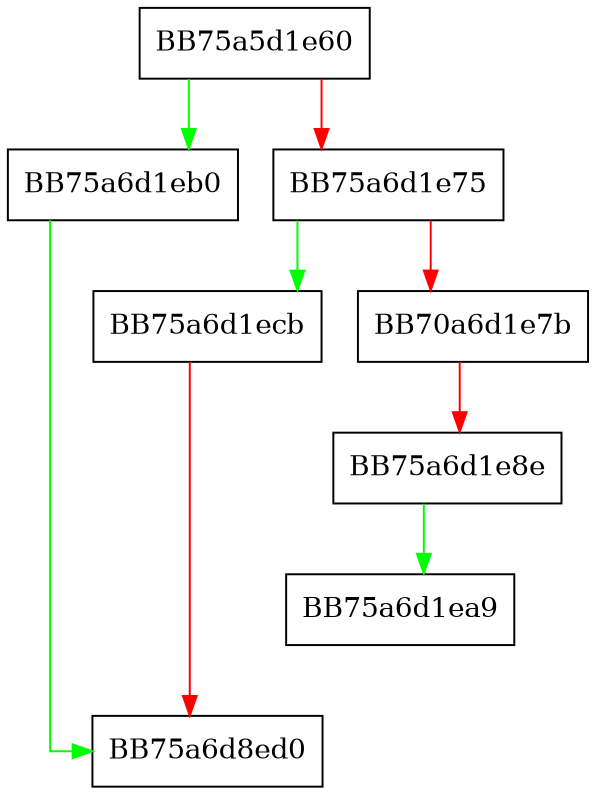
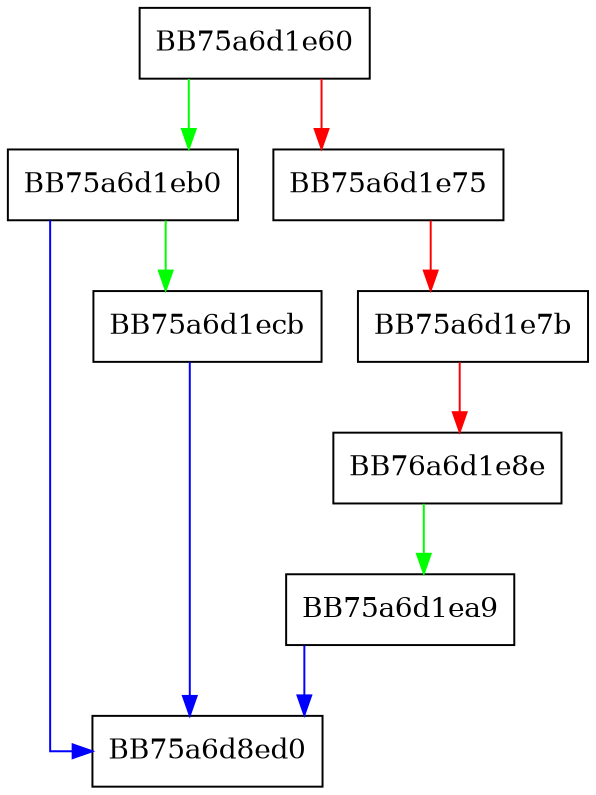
(255, 43) -> (255, 43)
(297, 246) -> (166, 246)
(473, 326) -> (473, 326)
(447, 468) -> (447, 468)
(50, 497) -> (50, 497)
(190, 529) -> (190, 529)
none -> (304, 670)
